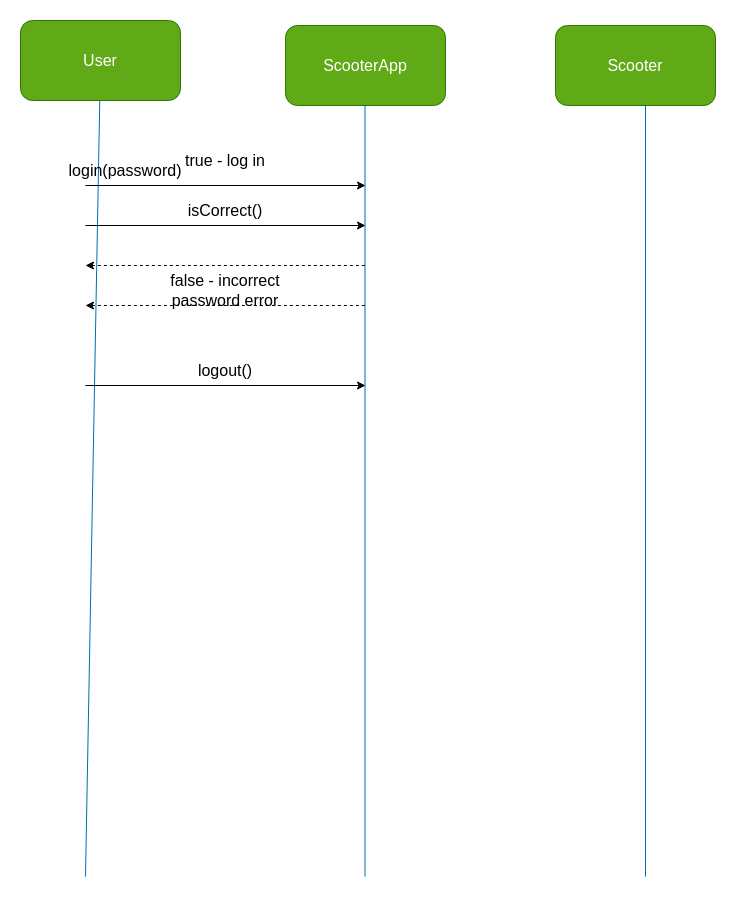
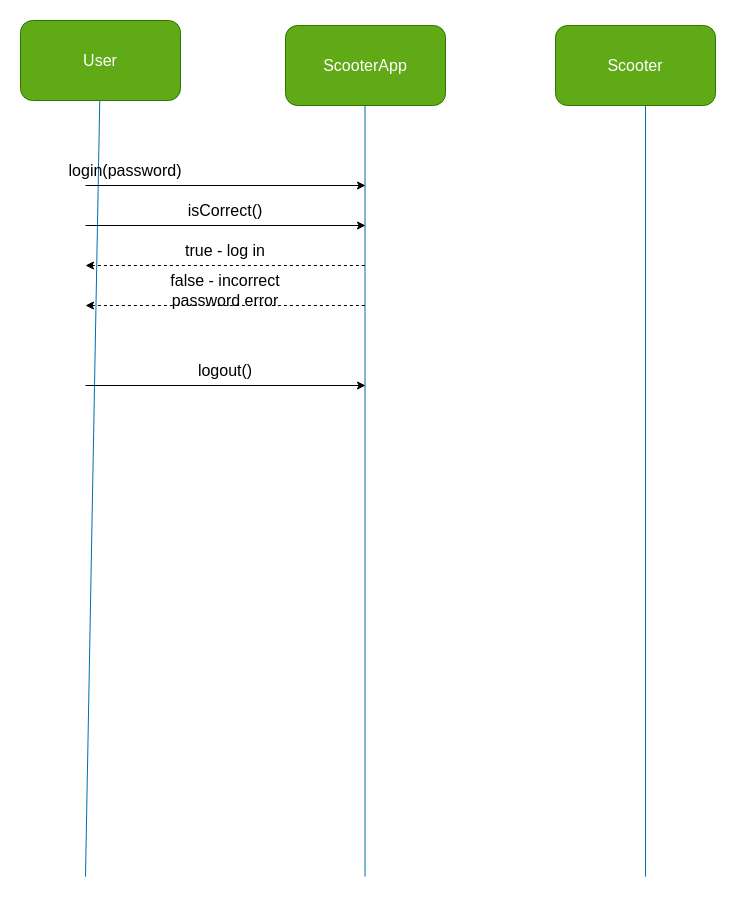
(226, 161) -> (226, 251)
